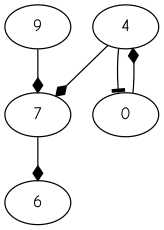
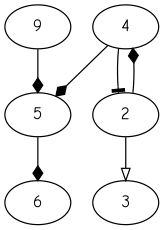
(38, 115) -> (38, 115)
(126, 115) -> (126, 115)
none -> (126, 203)
